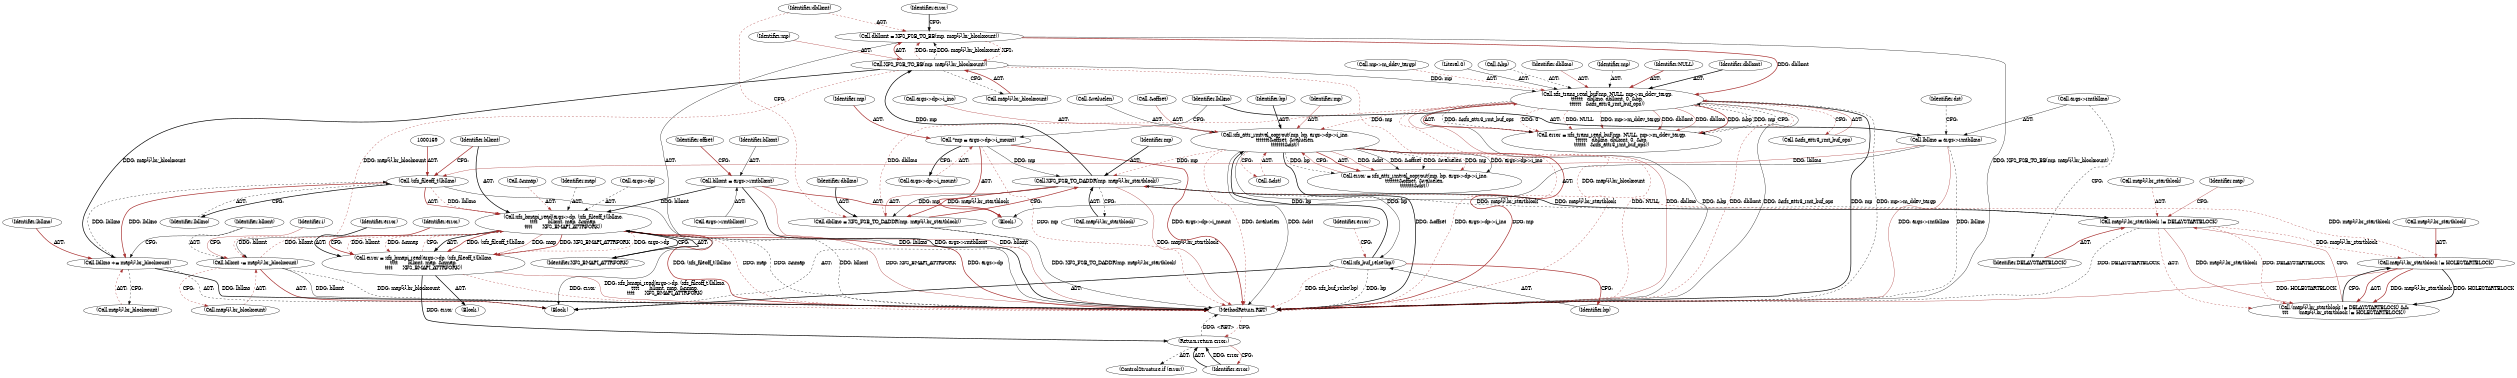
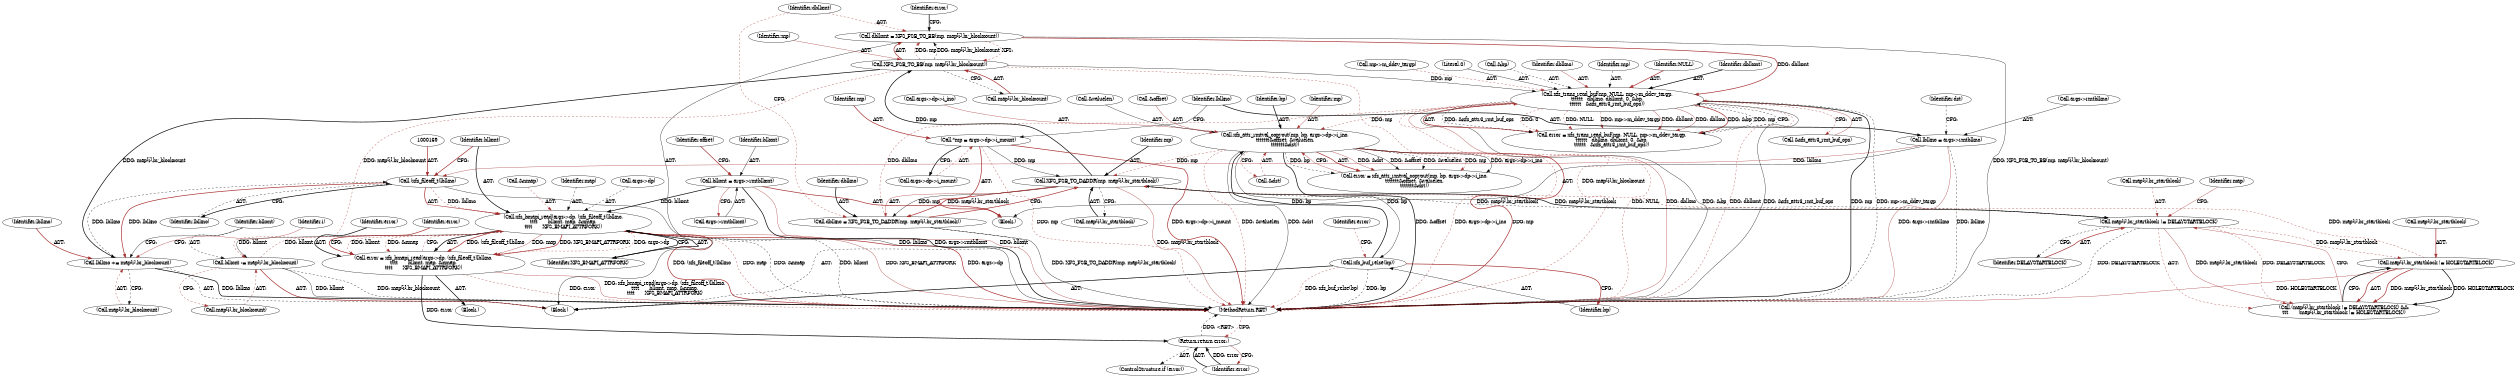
(2085, 175) -> (2072, 236)
none -> (721, 199)
(240, 236) -> (224, 237)
